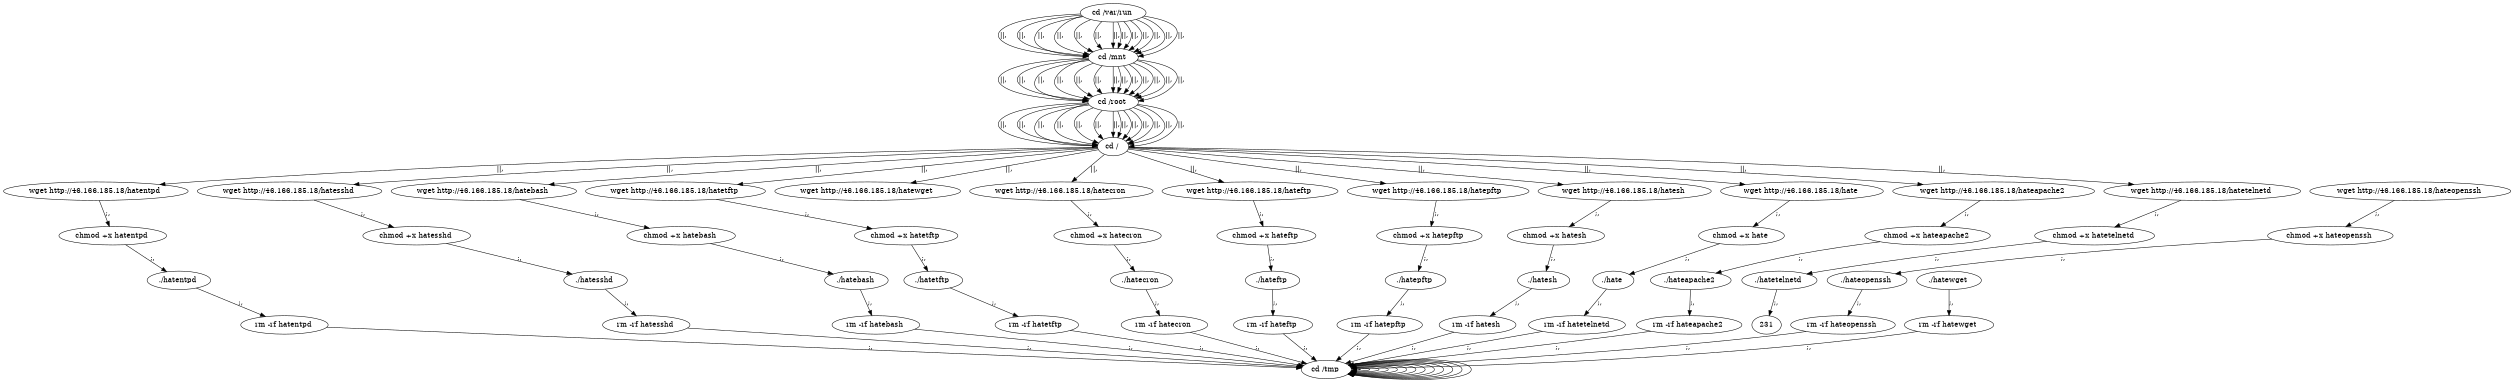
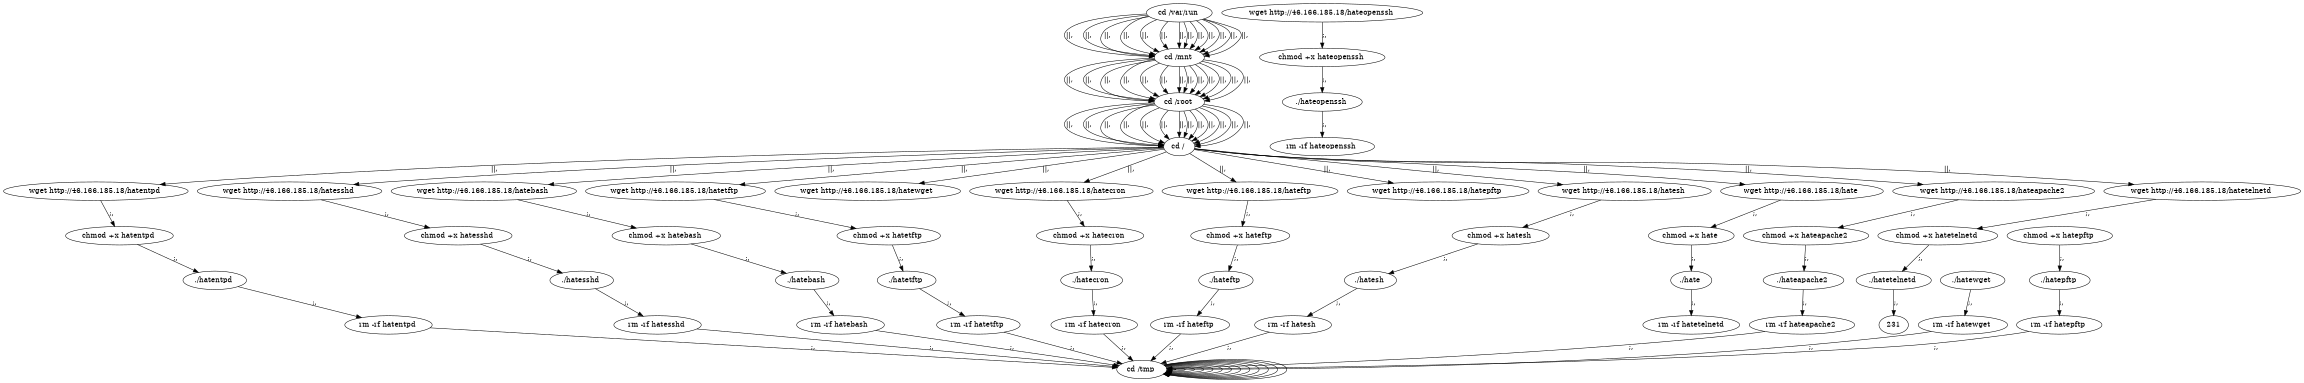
(1434, 211) -> none
(1448, 348) -> none
(1582, 353) -> none
